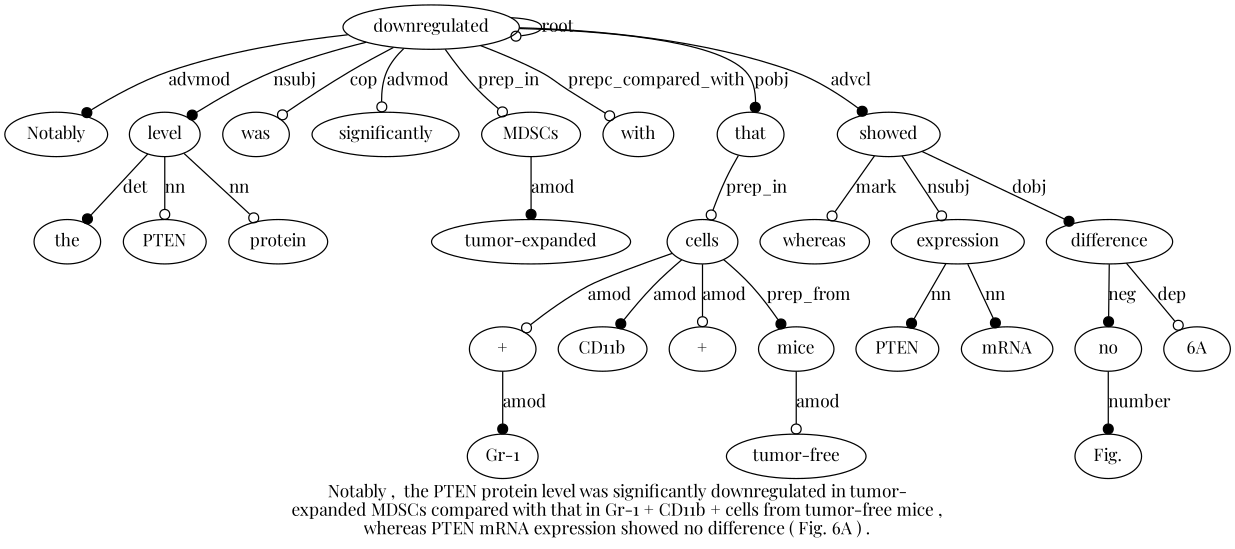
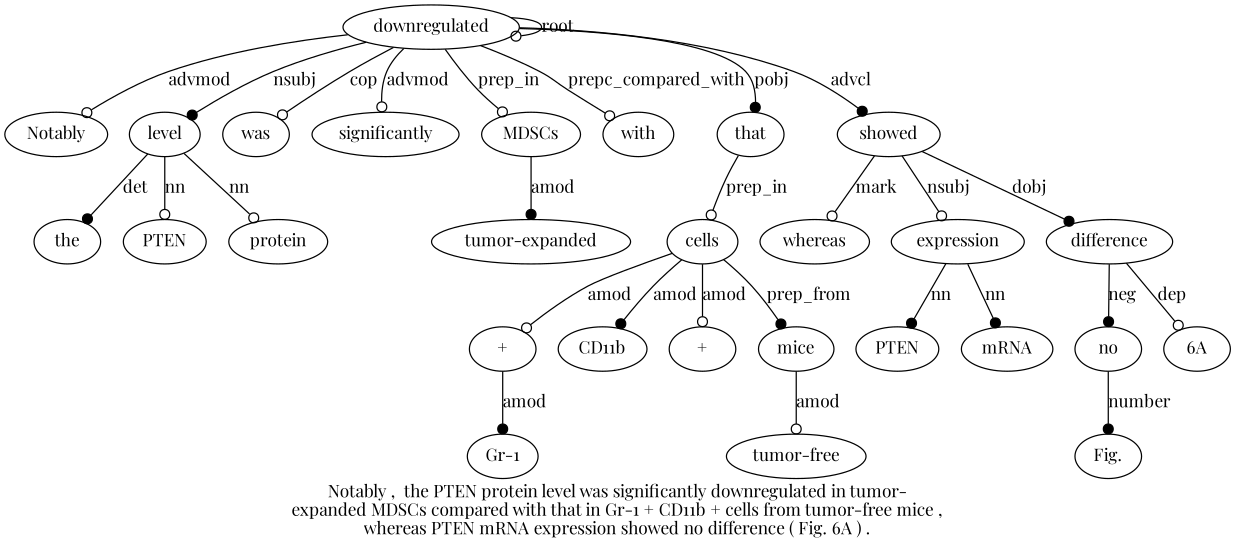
(215, 58) -> (215, 58)
